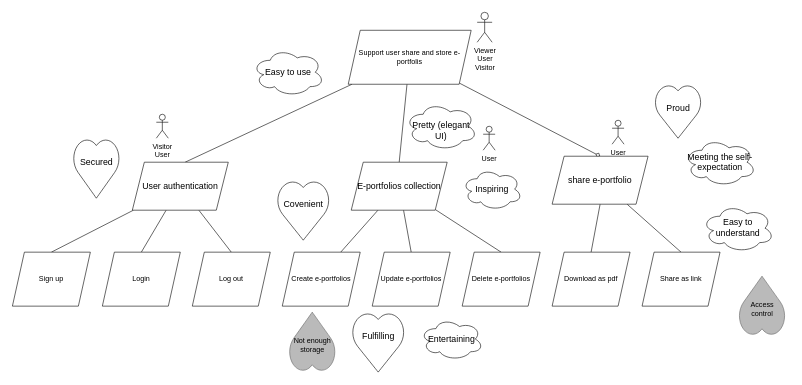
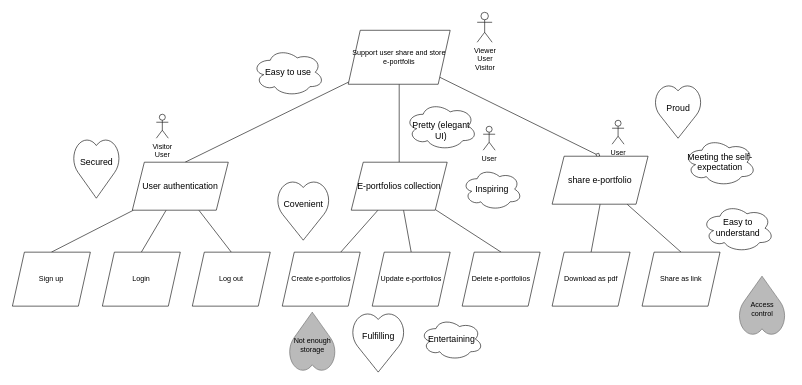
(410, 57) -> (399, 57)
